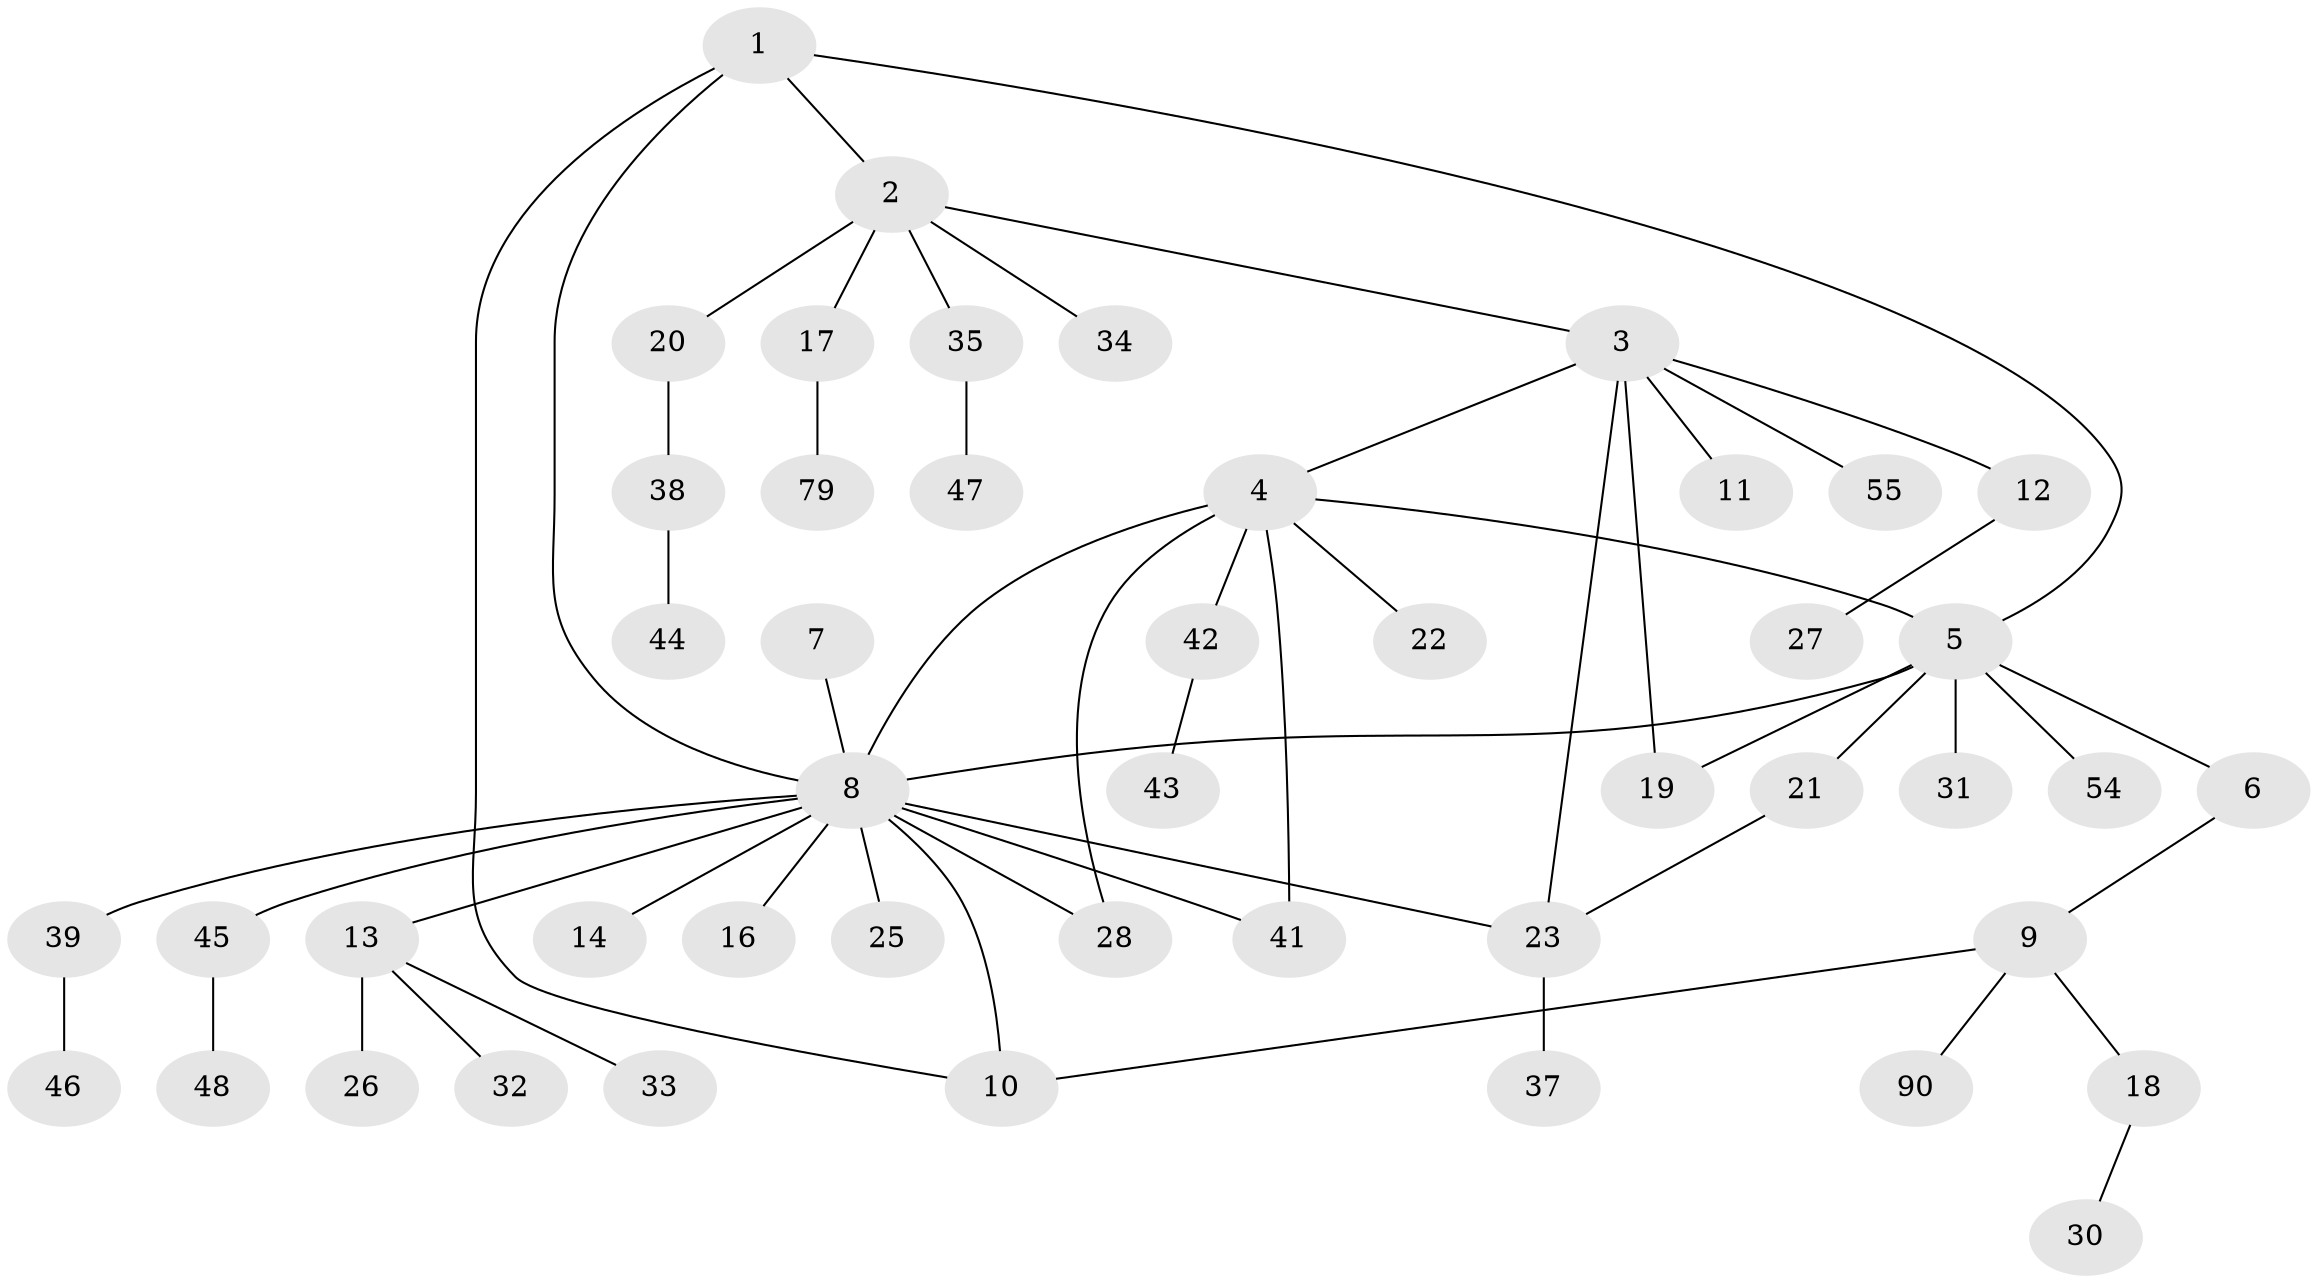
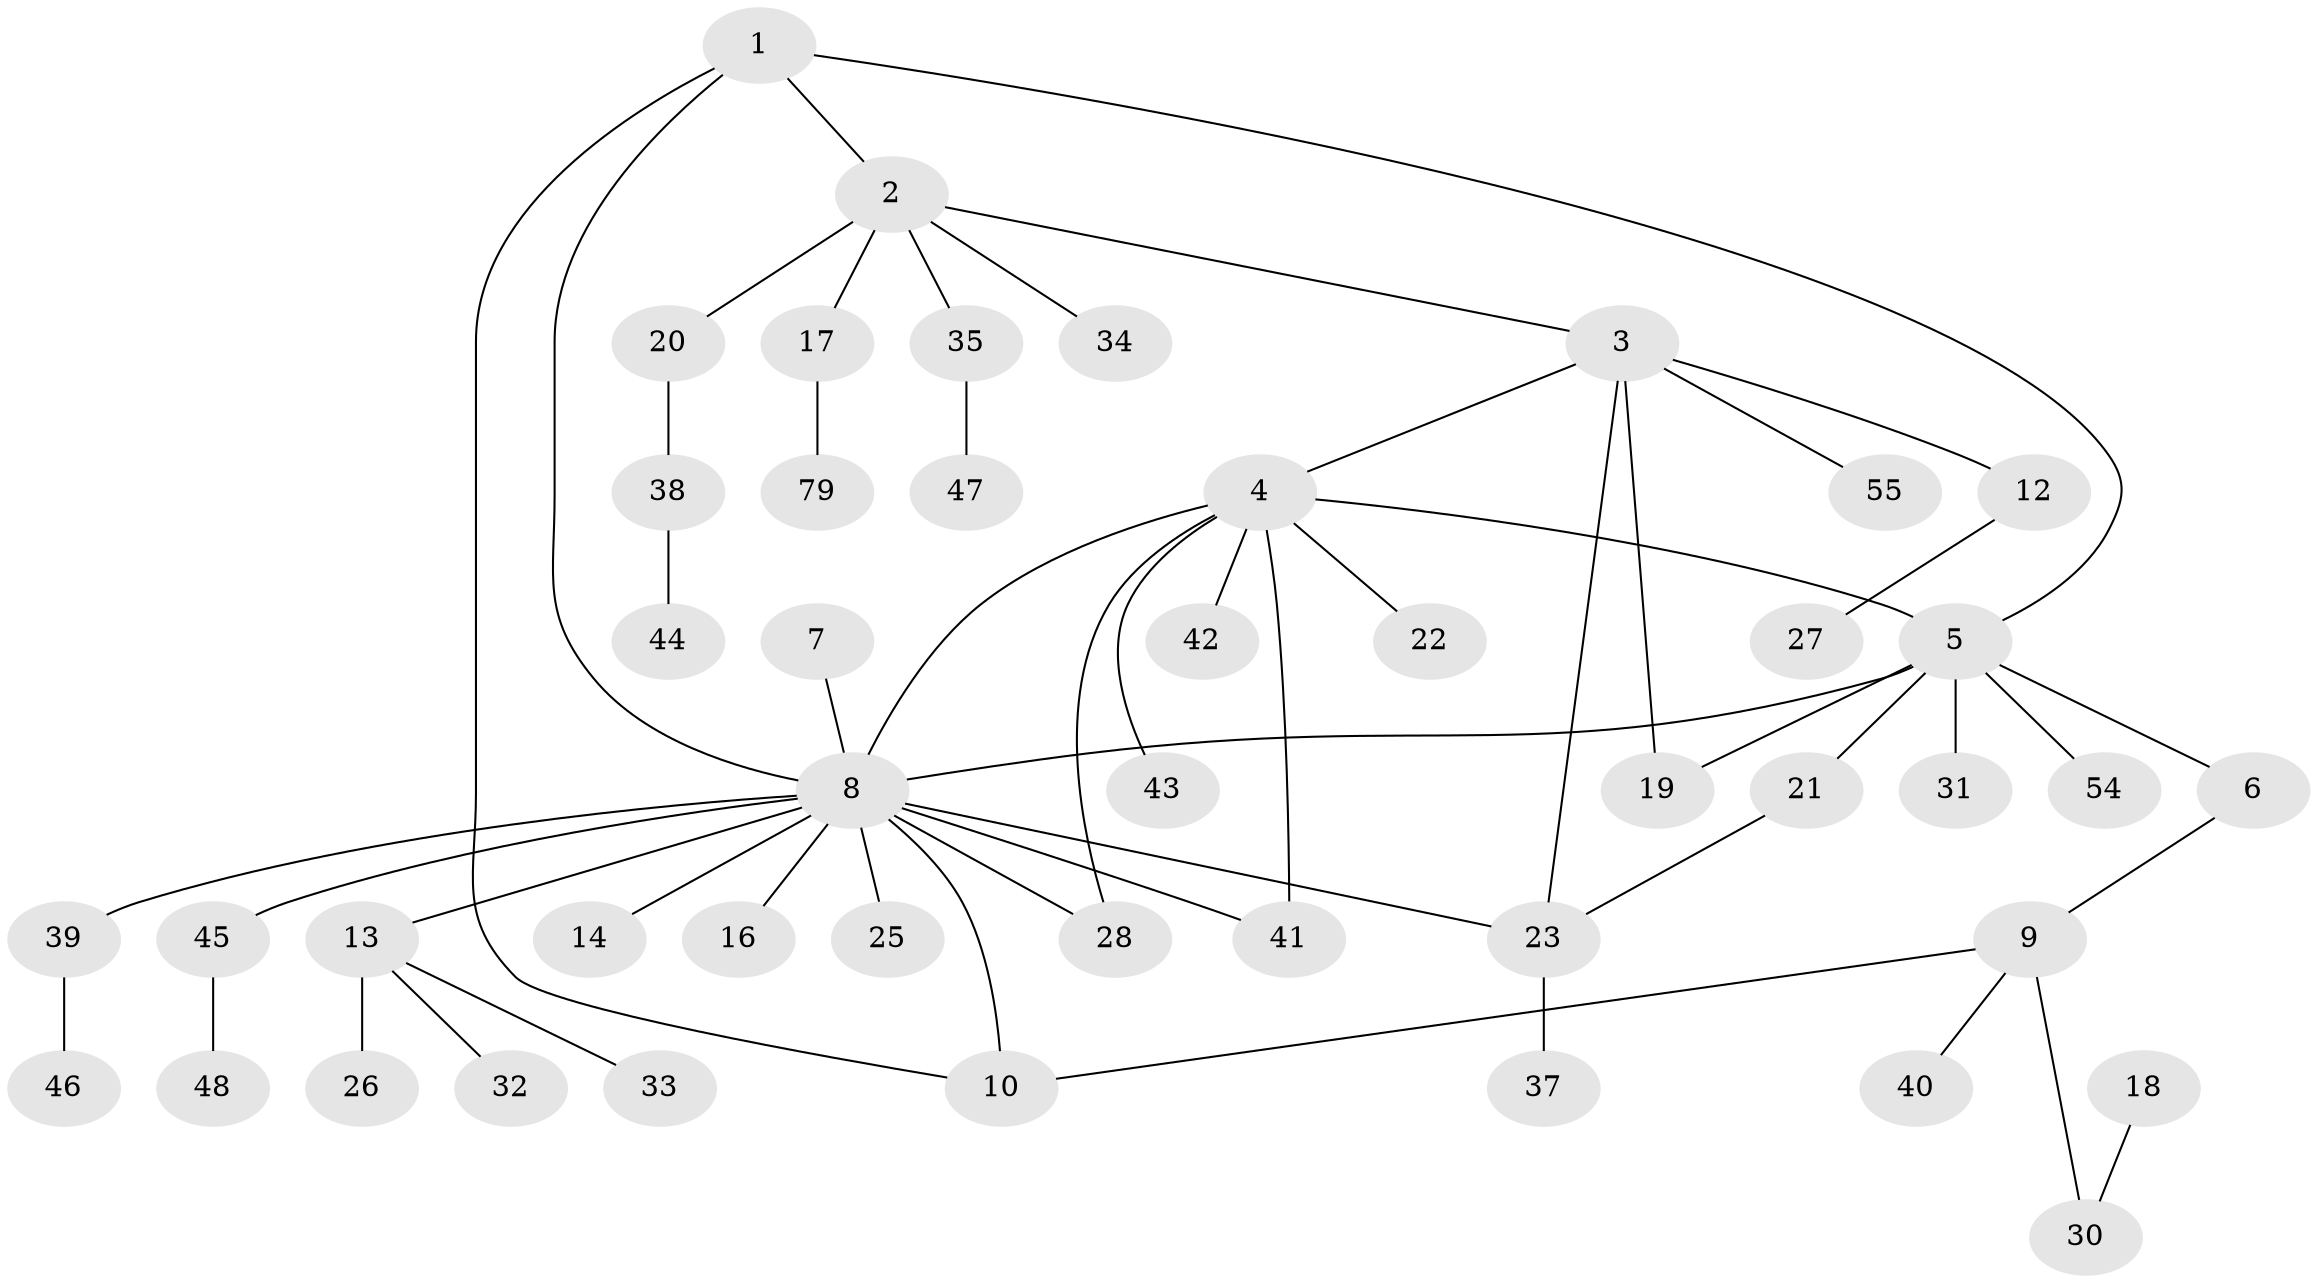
(1736, 493) -> none
(1183, 716) -> (1123, 618)
(2087, 1014) -> (2058, 1088)
(1916, 1089) -> (1916, 1089)
